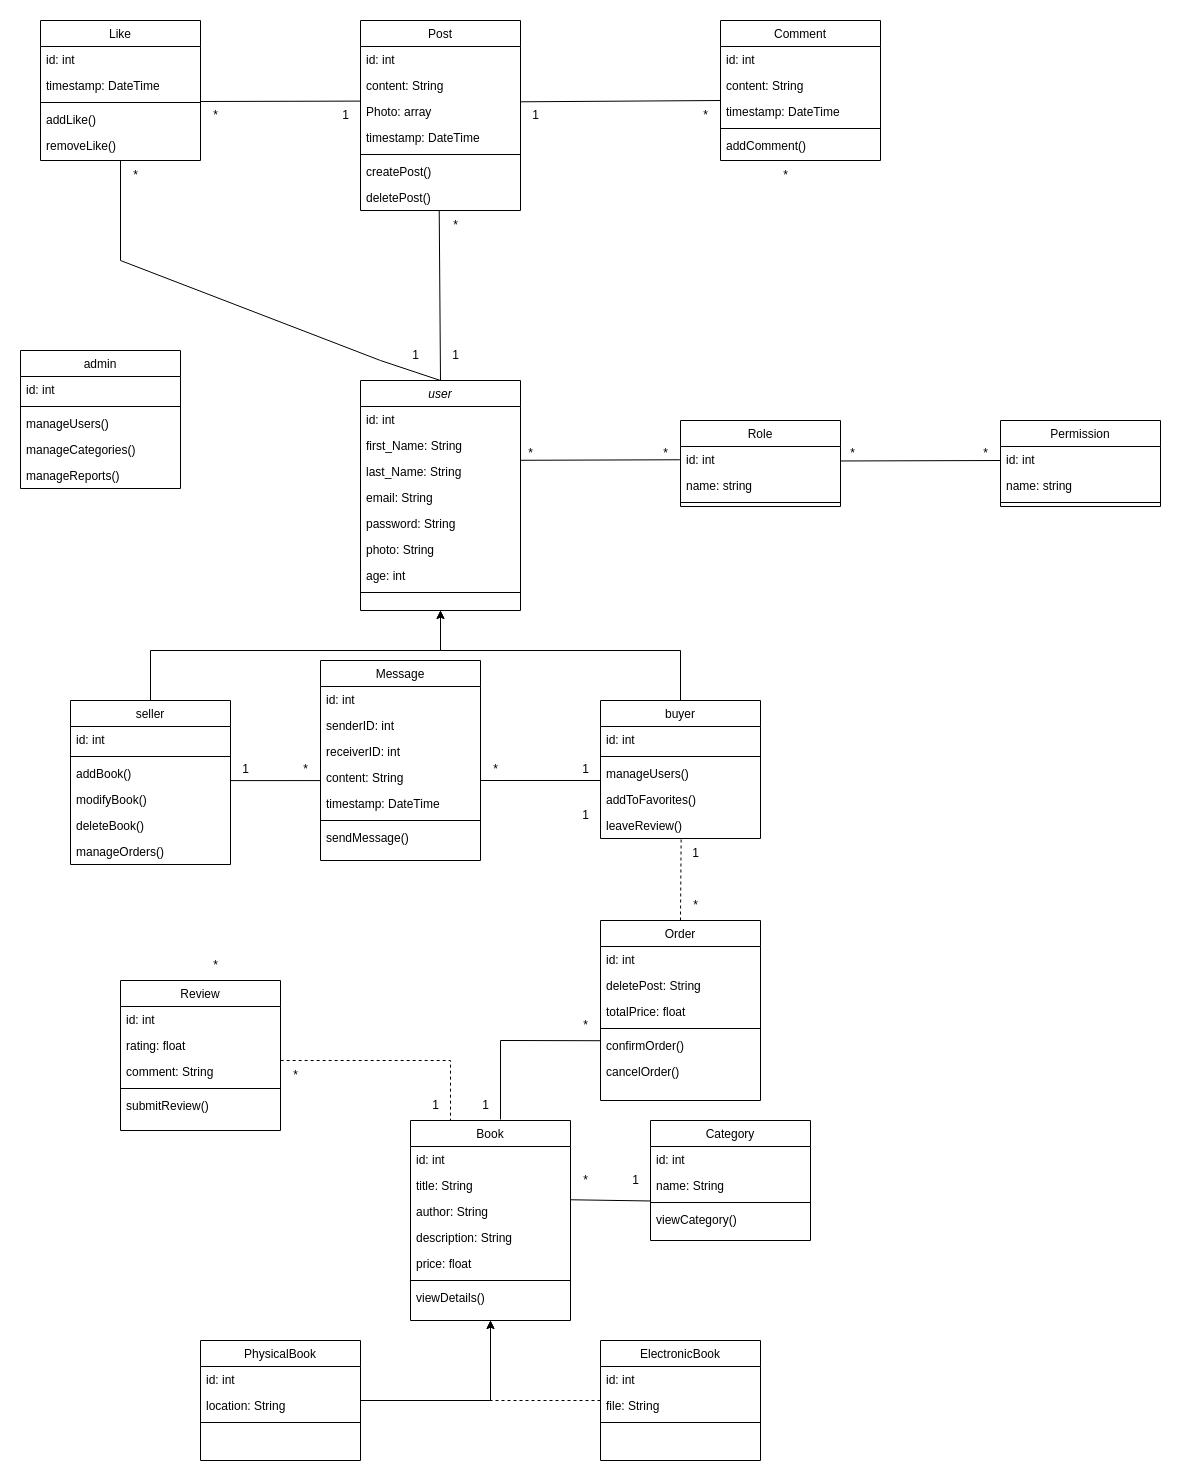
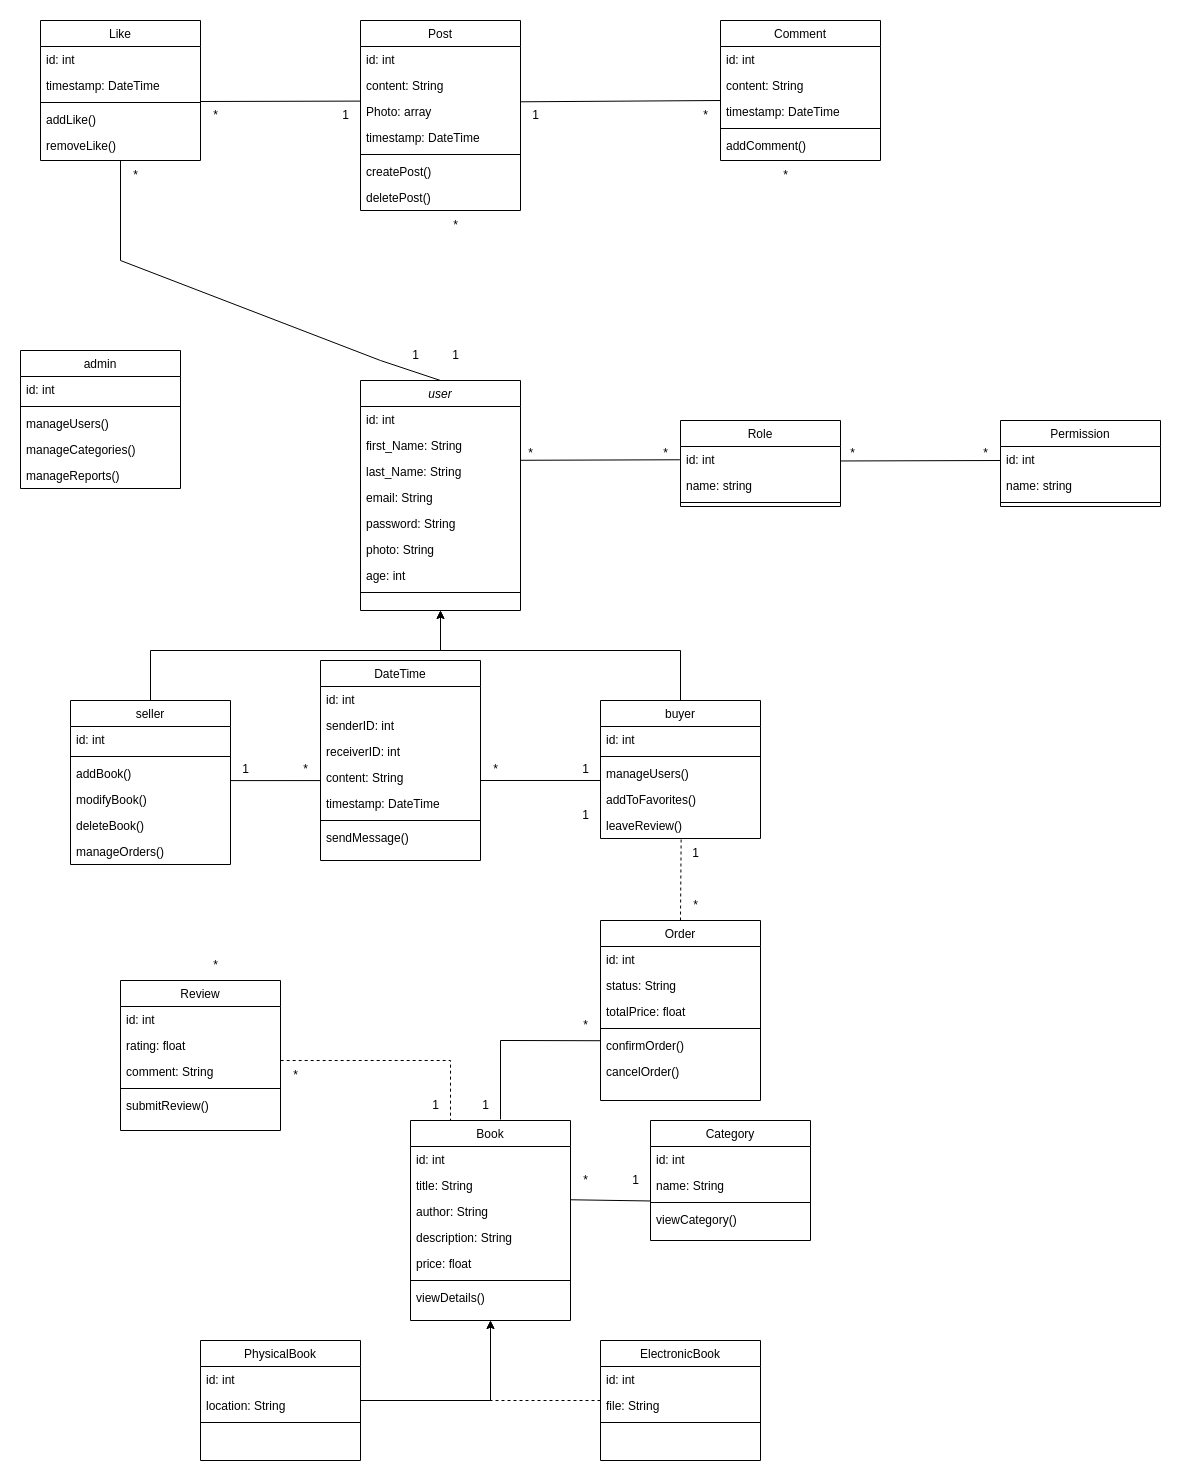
(440, 295) -> none
(400, 674) -> (400, 674)
(660, 986) -> (648, 986)
